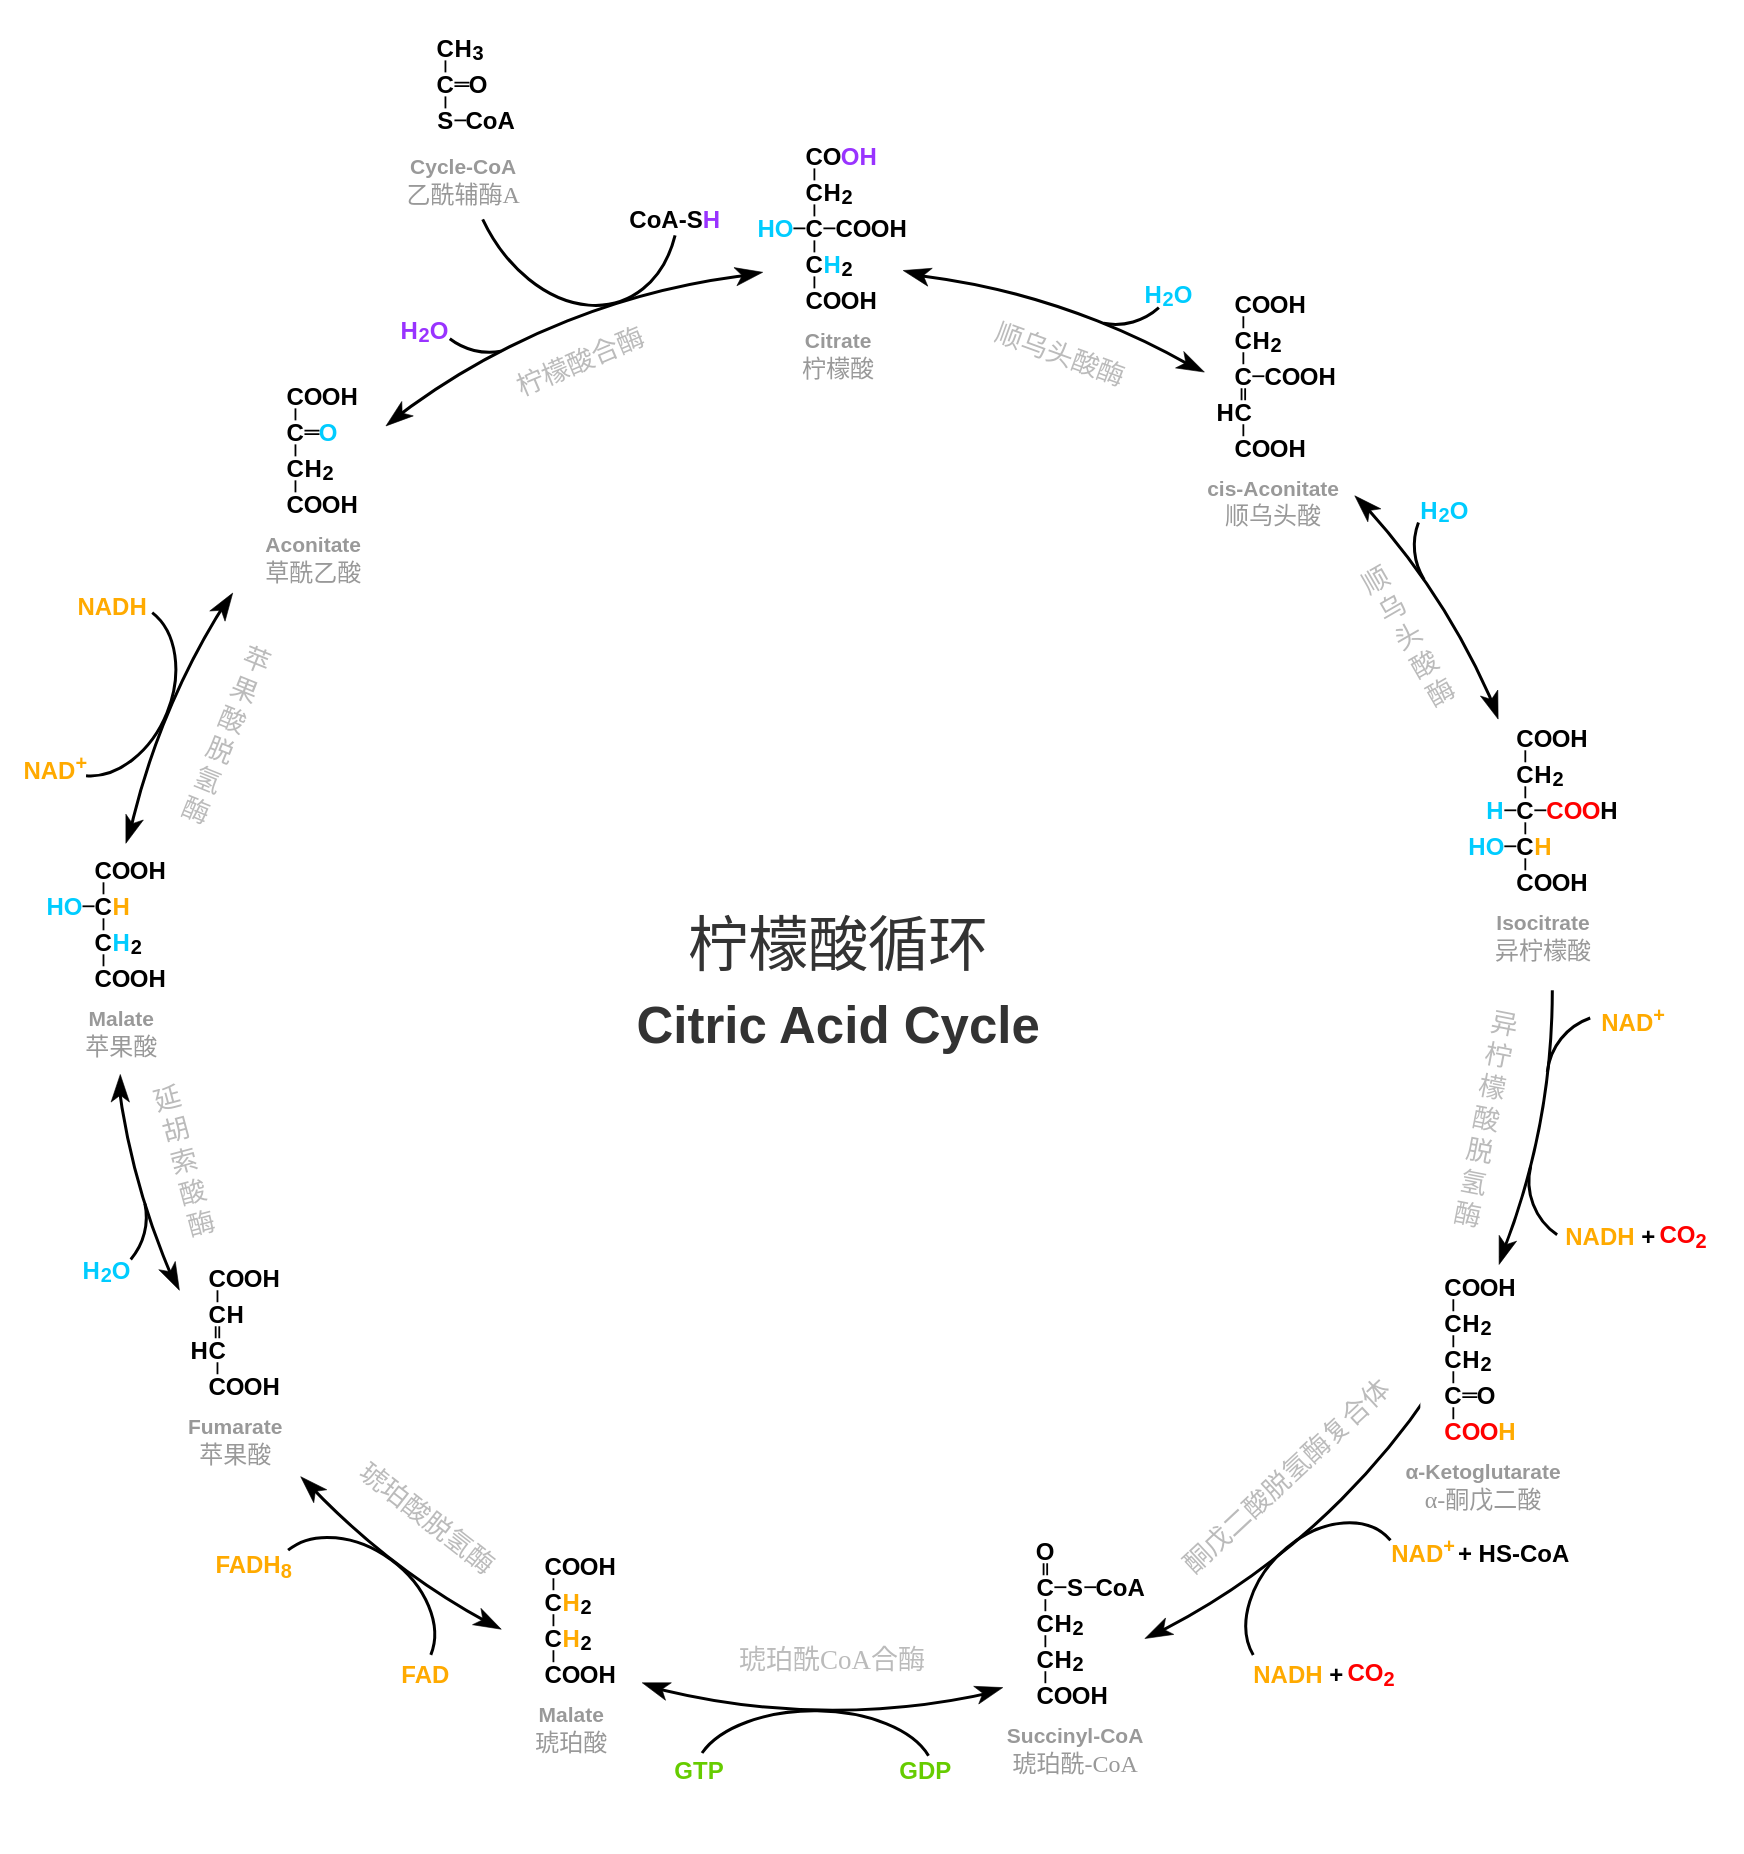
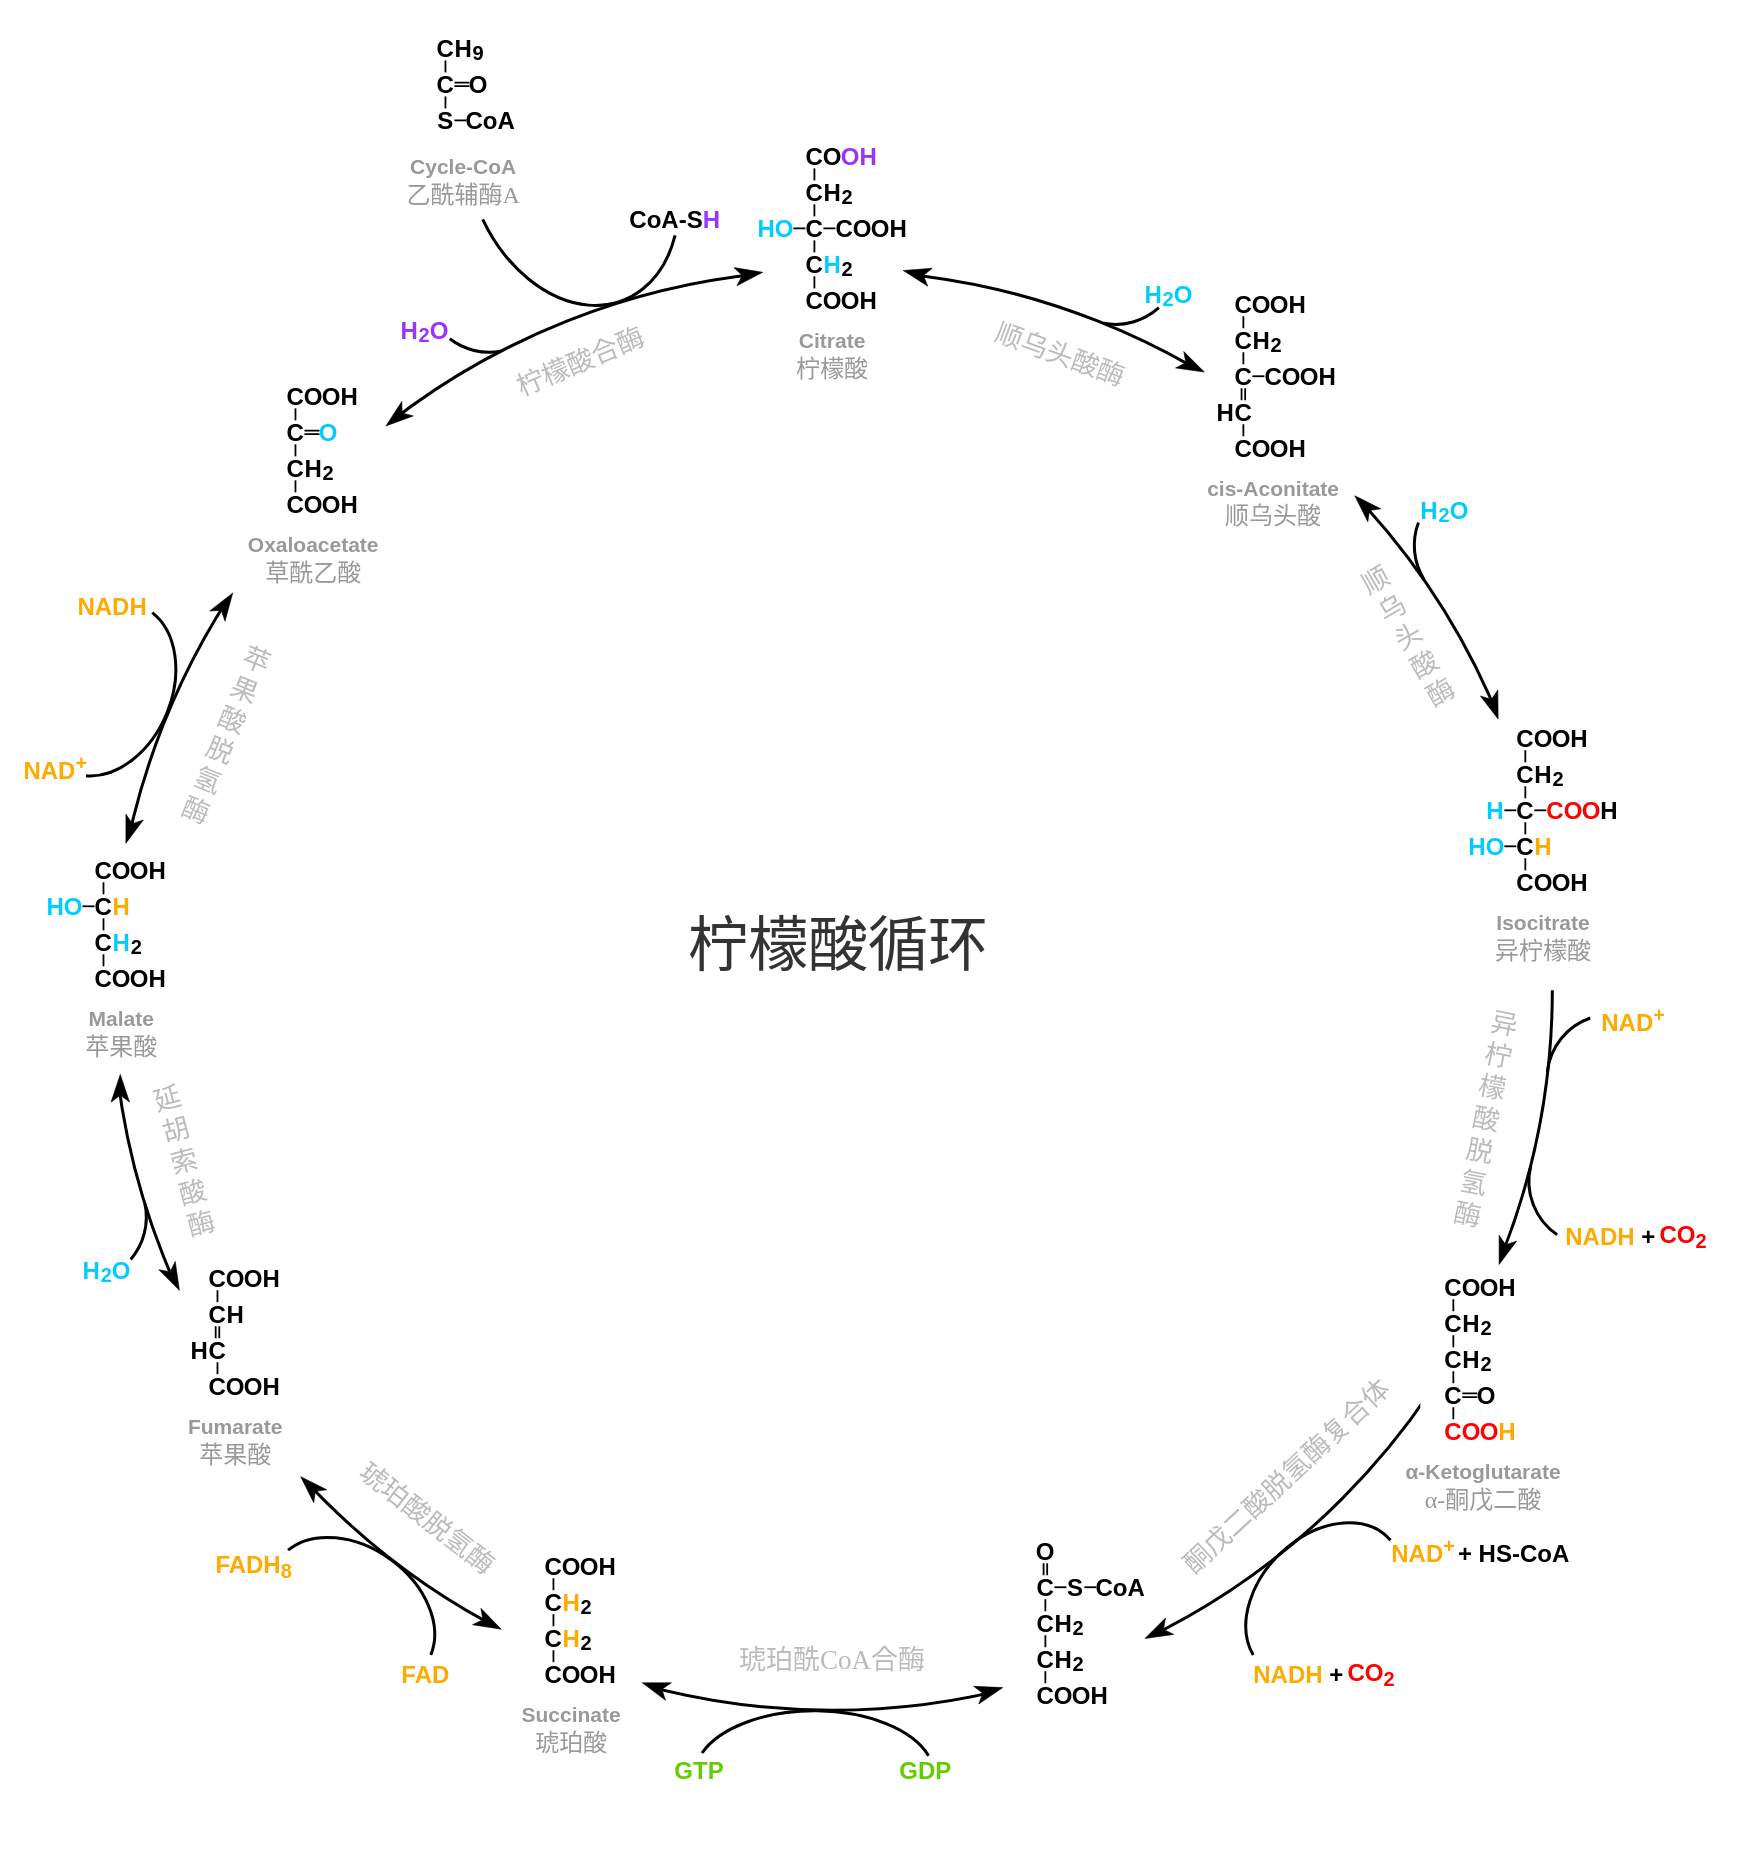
(479, 48) -> (479, 48)
(839, 354) -> (833, 354)
(314, 558) -> (314, 558)
(839, 1025) -> none
(572, 1728) -> (572, 1728)
(1076, 1749) -> none
